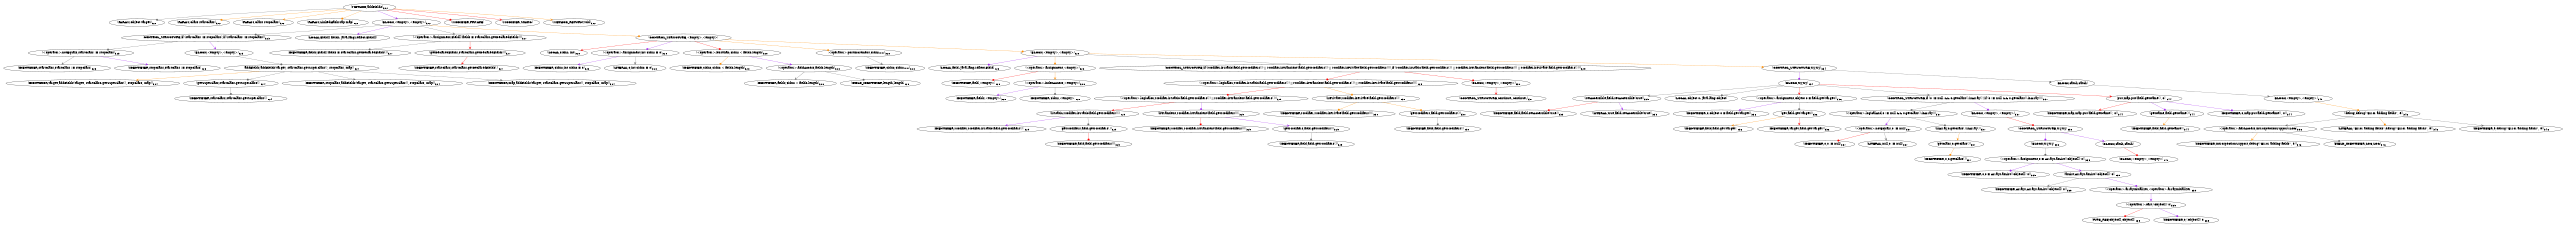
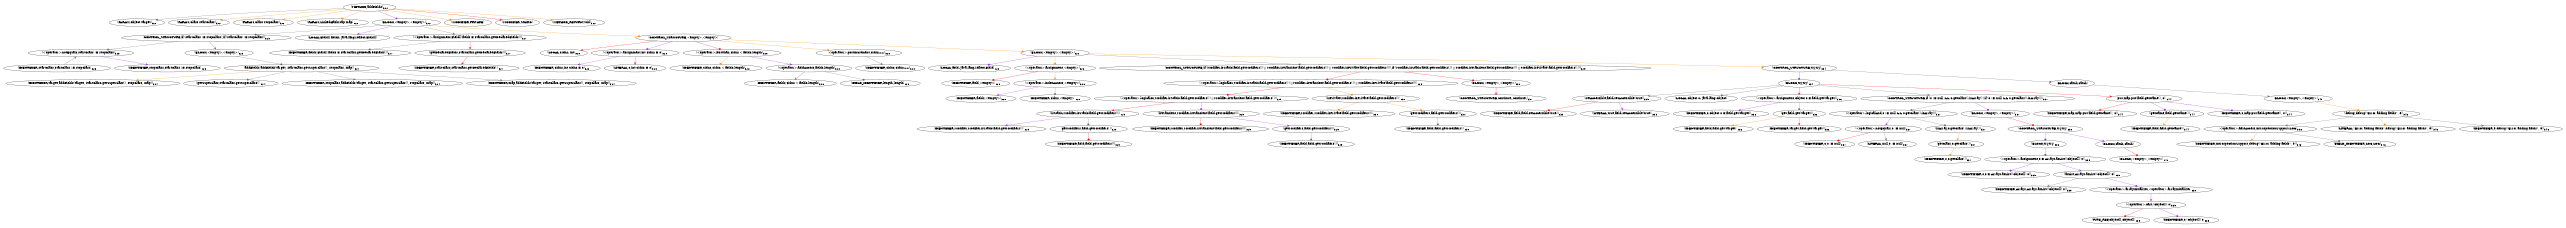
(418, 15) -> (418, 15)
(69, 60) -> (69, 61)
(635, 60) -> (635, 60)
(231, 99) -> none
